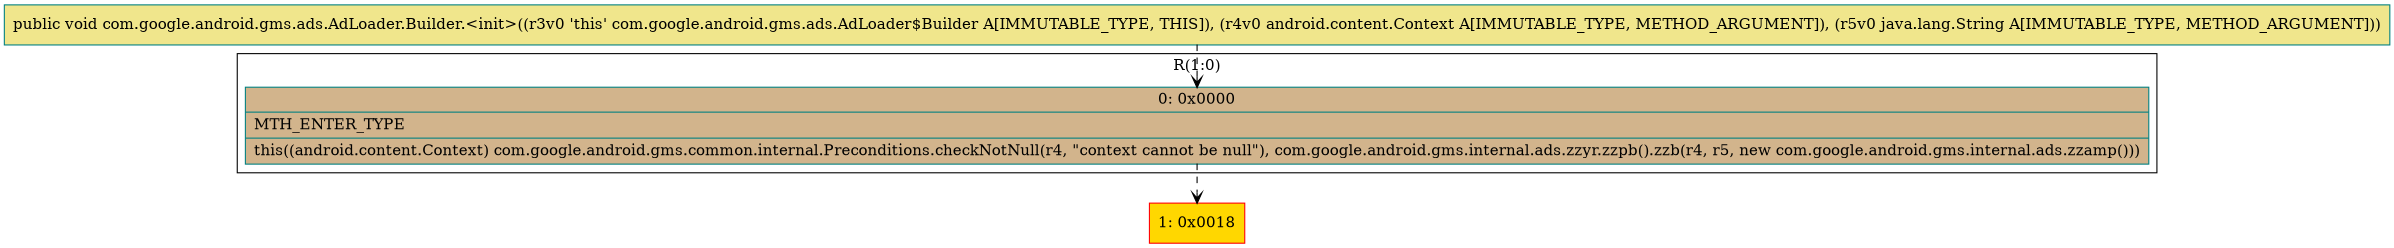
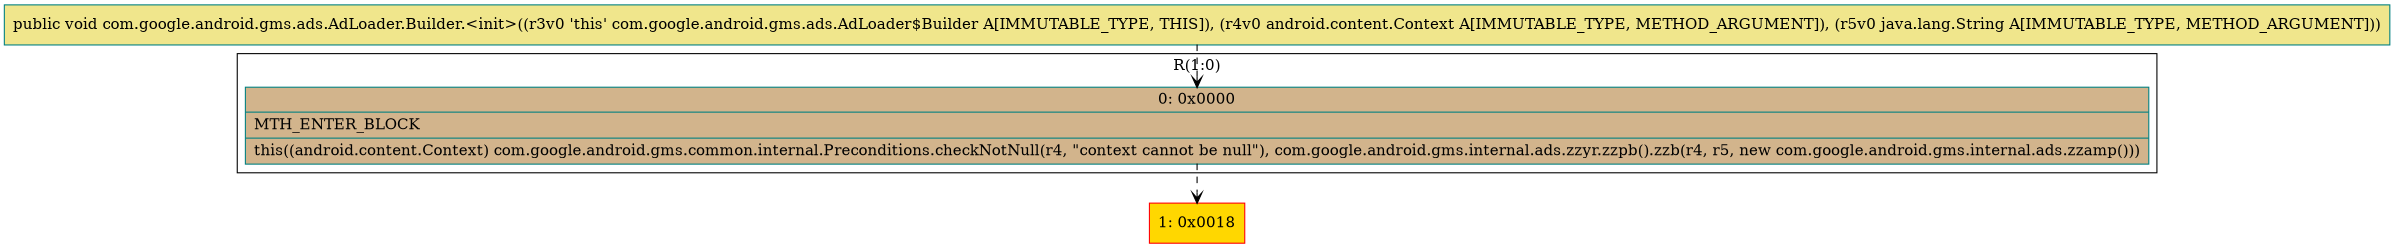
(330, 125) -> (337, 125)
